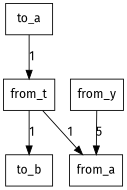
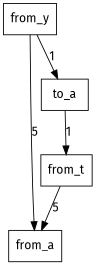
none -> (45, 53)
(70, 133) -> (56, 208)
(29, 170) -> none
